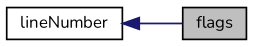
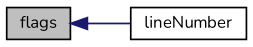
(161, 23) -> (109, 23)
